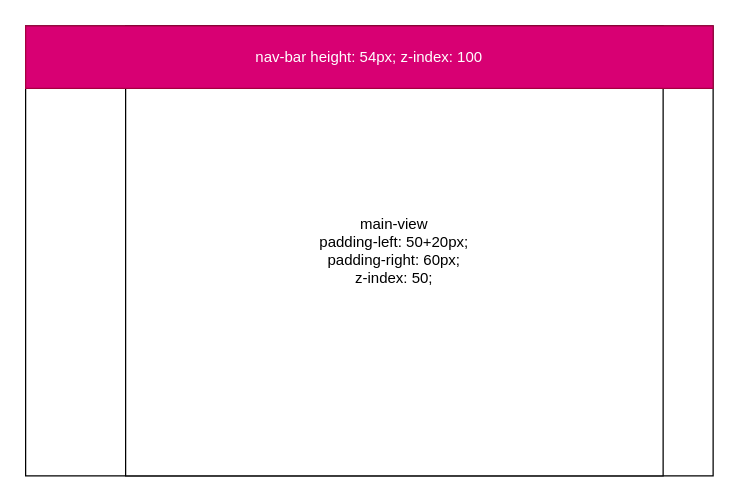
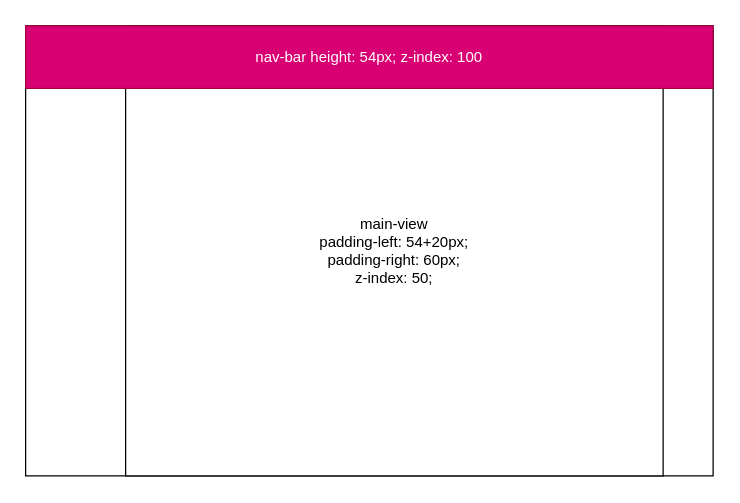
(394, 251) -> (394, 251)
